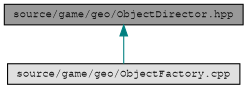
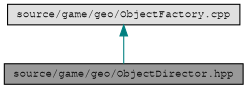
(124, 50) -> (124, 50)
